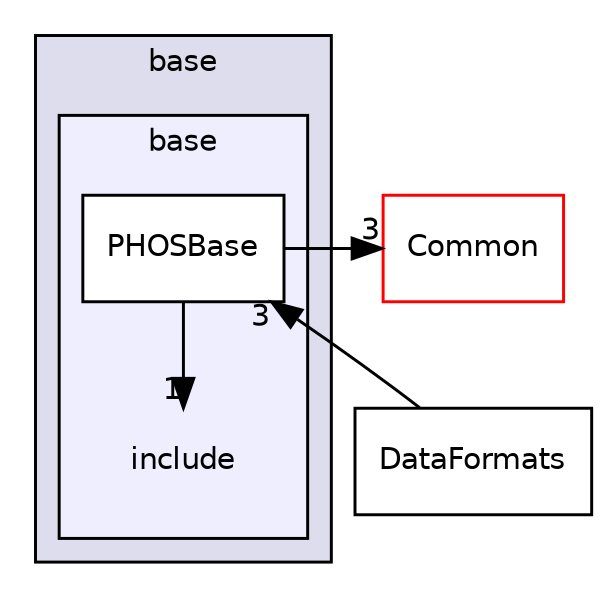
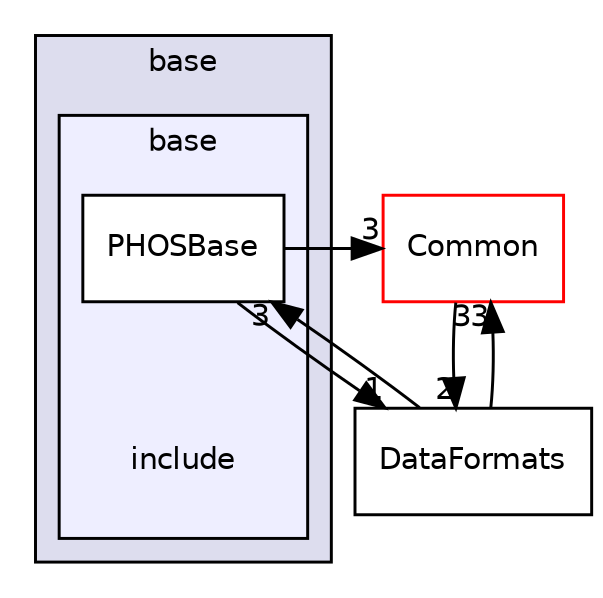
(183, 340) -> (289, 341)
none -> (454, 340)
none -> (493, 370)
